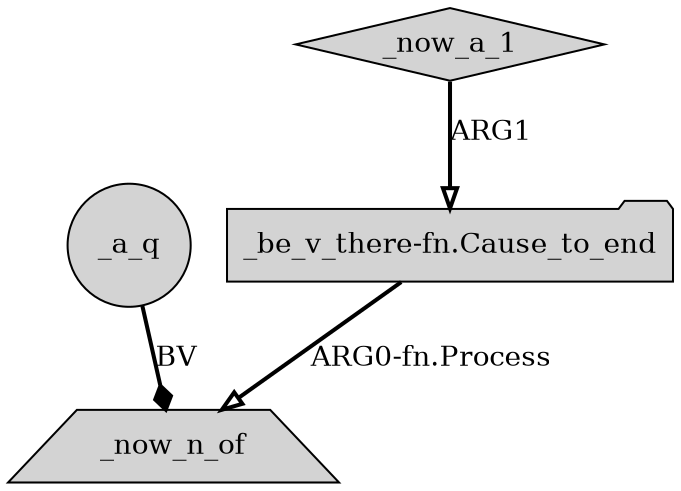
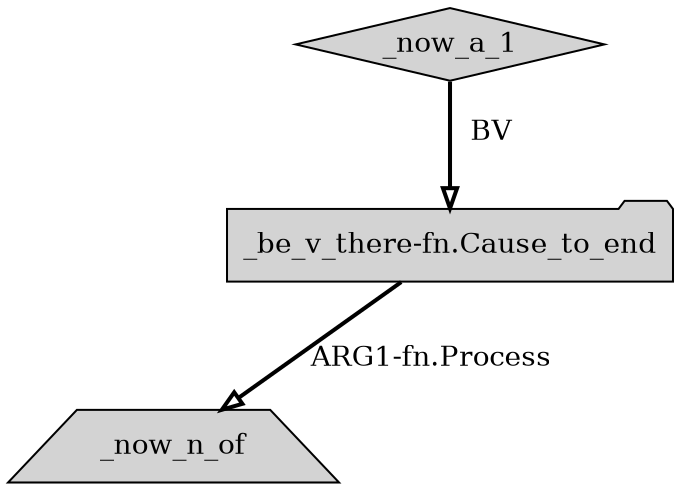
(491, 132) -> (491, 132)
(129, 245) -> none
(432, 358) -> (432, 358)
